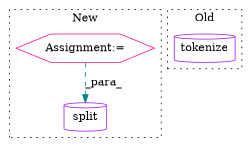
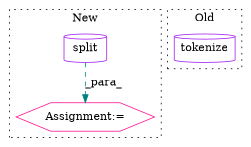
(85, 79) -> (85, 79)
